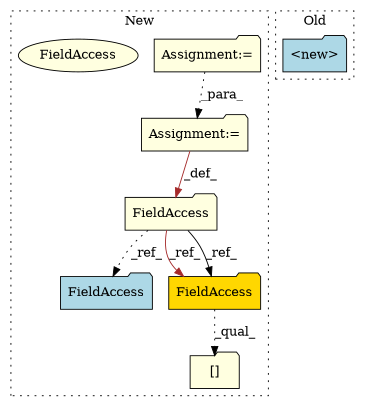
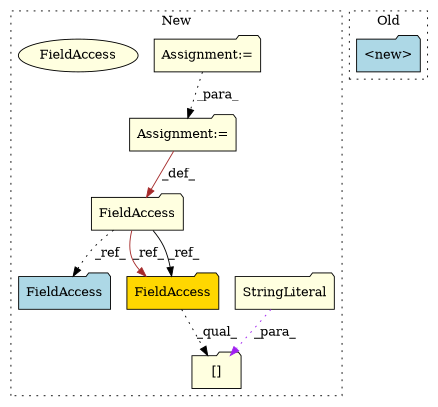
none -> (285, 293)
